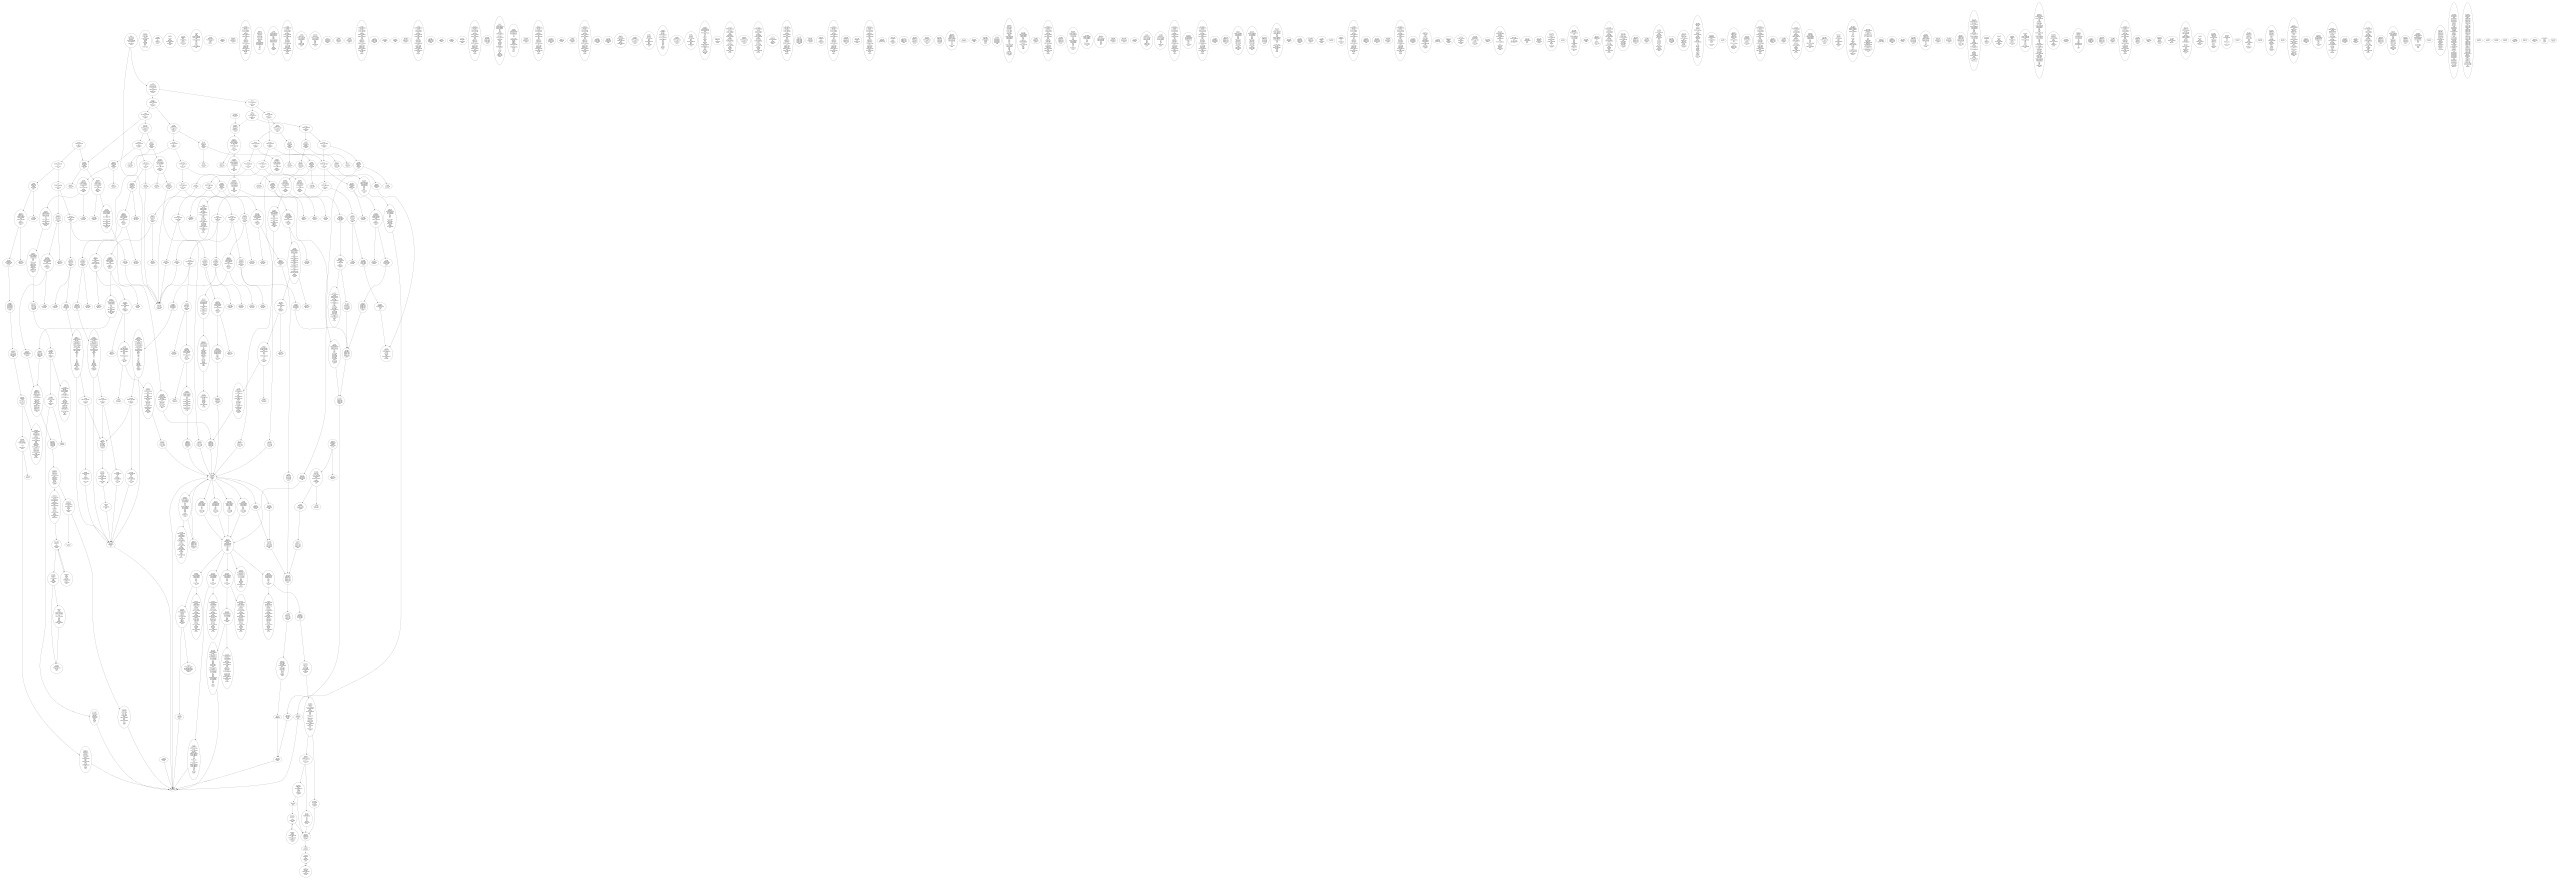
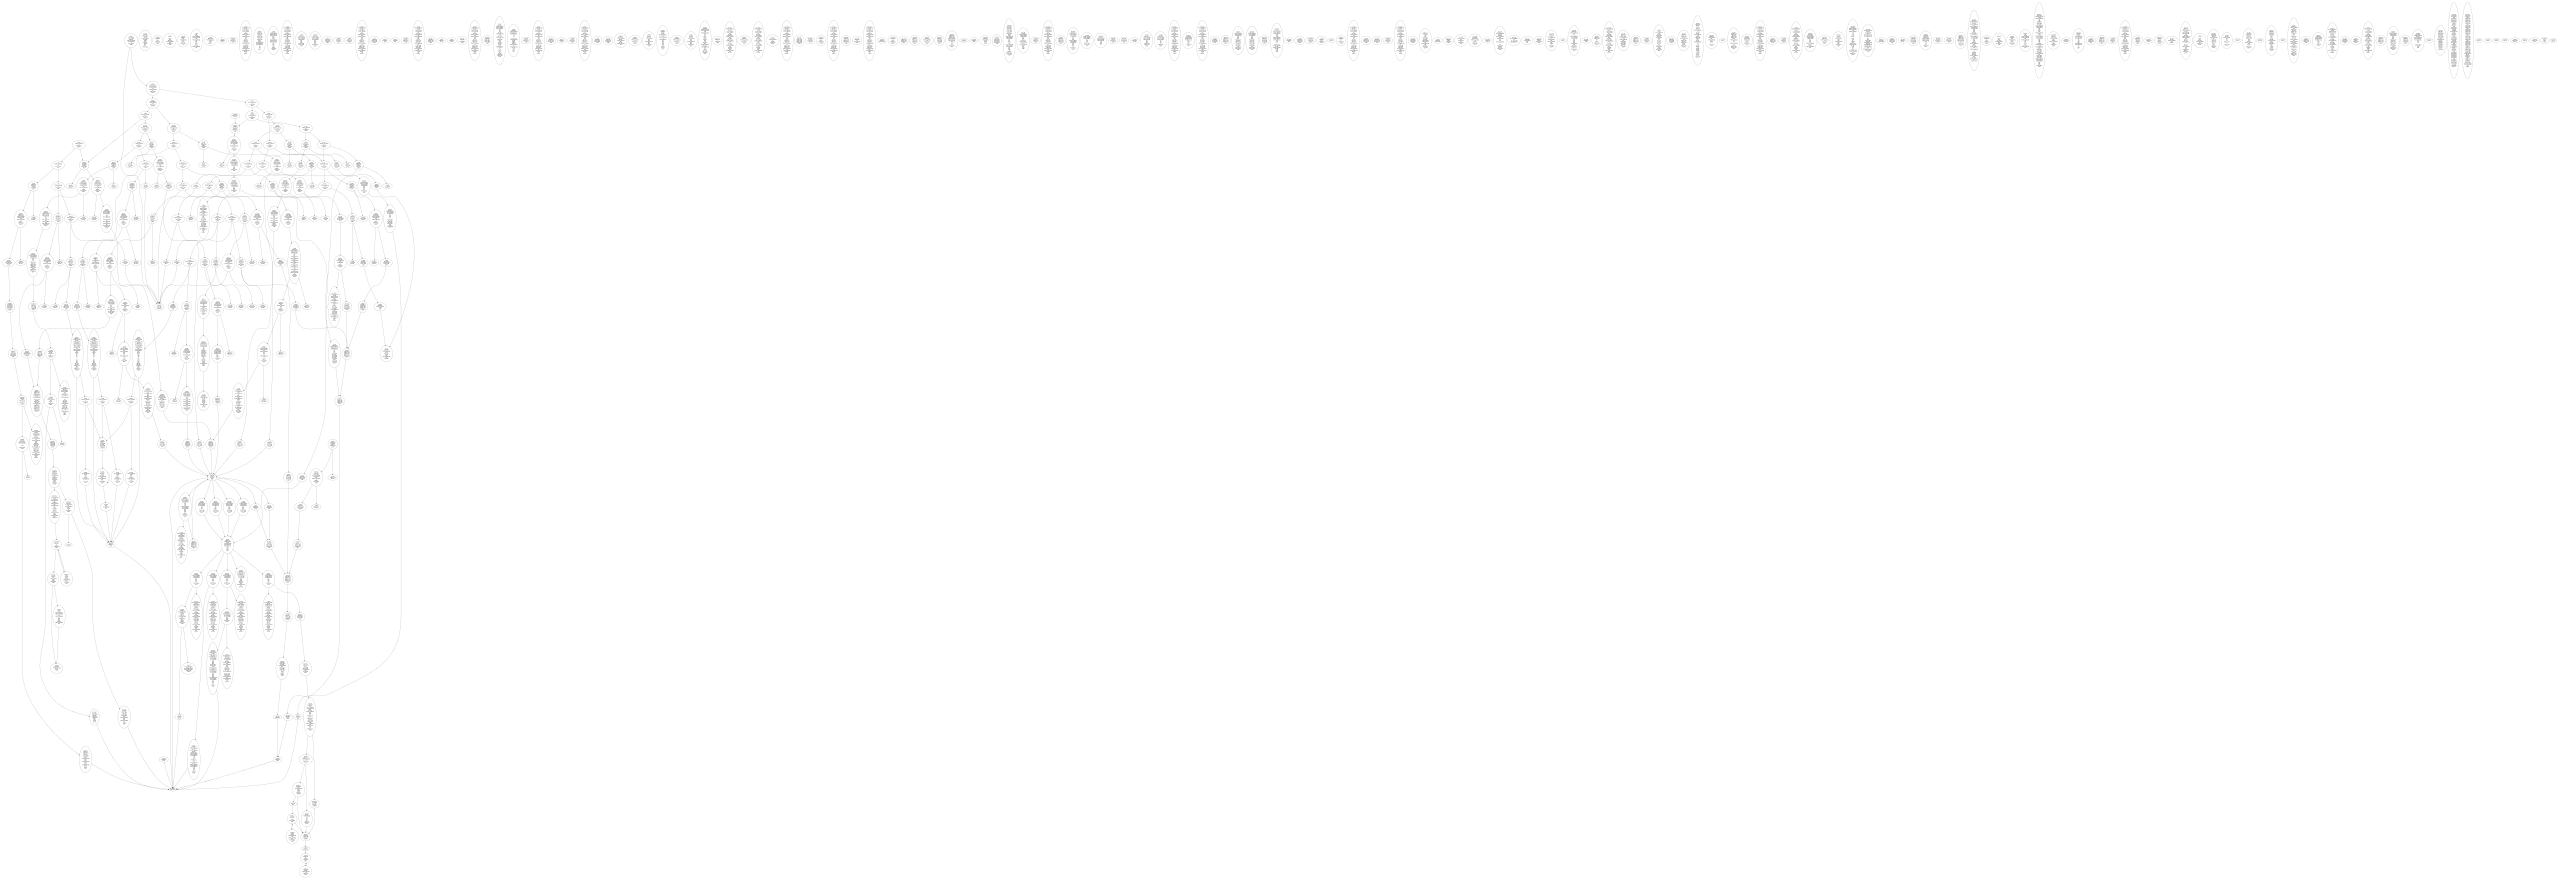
(307, 263) -> none
